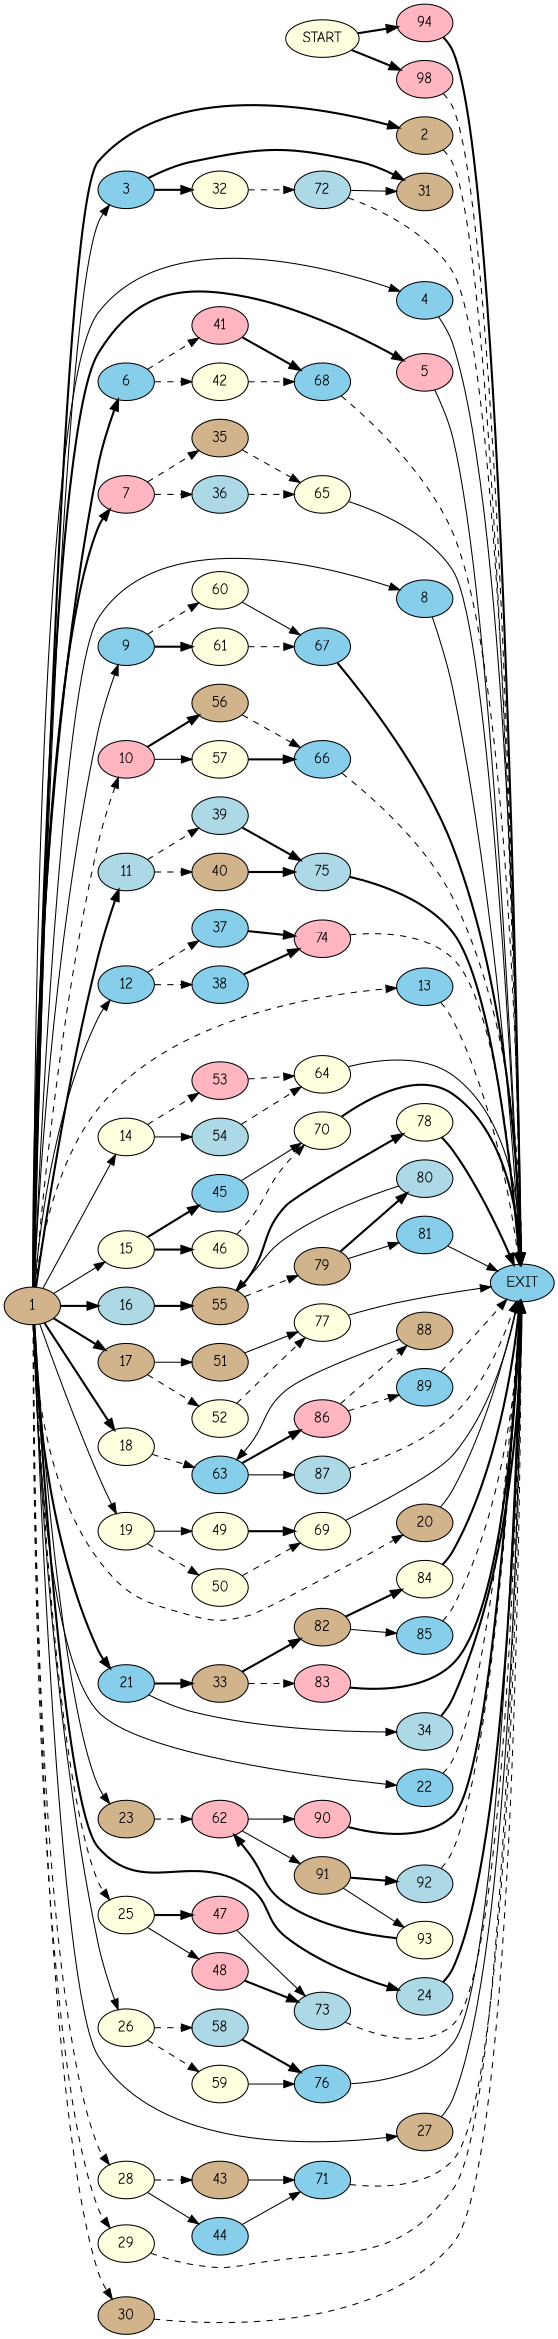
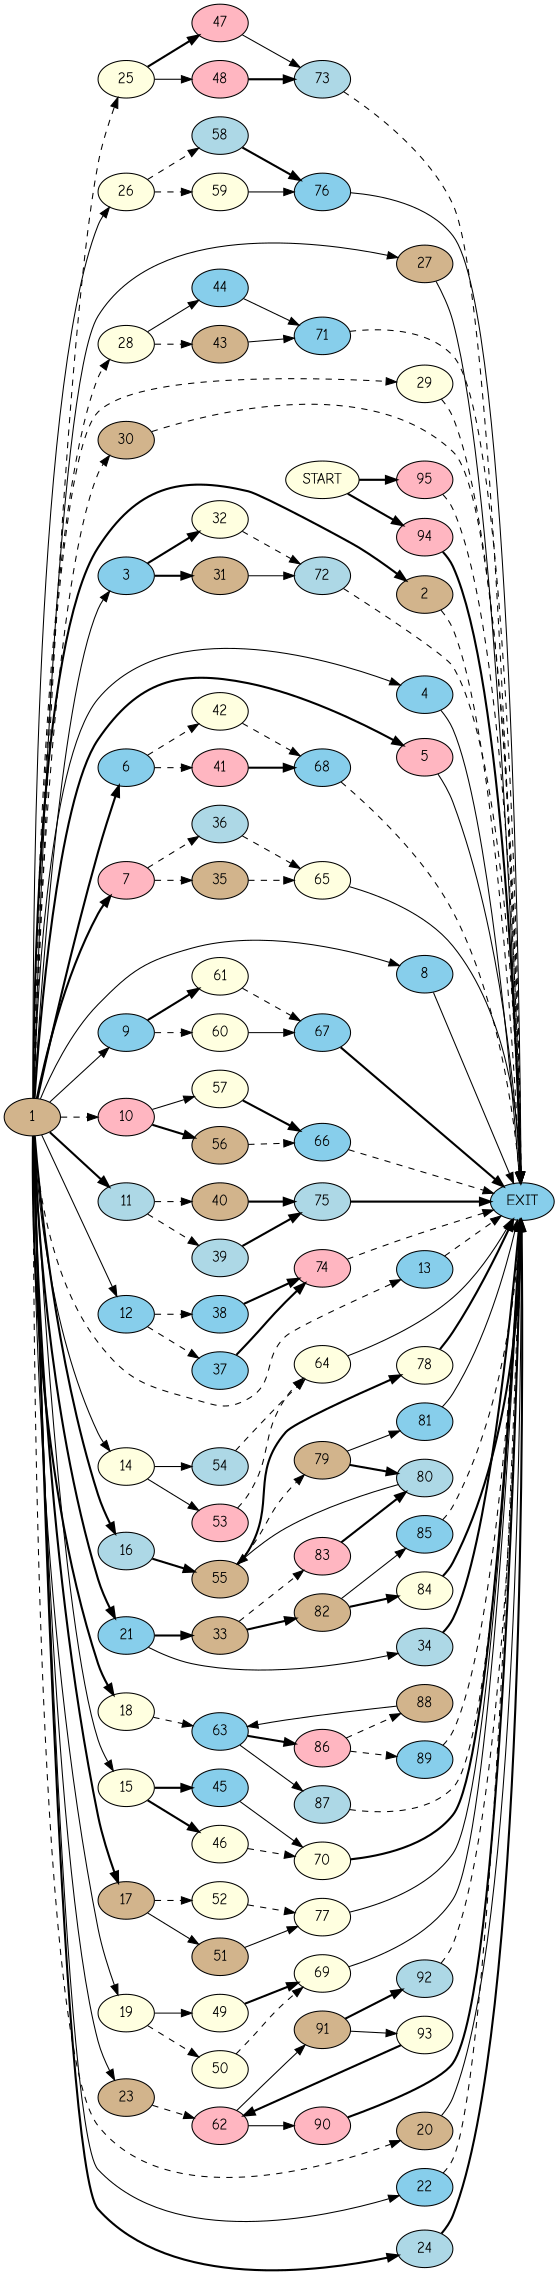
(425, 79) -> (425, 480)
(368, 191) -> (266, 576)
(169, 1112) -> (169, 1492)
(464, 1647) -> (369, 1521)
